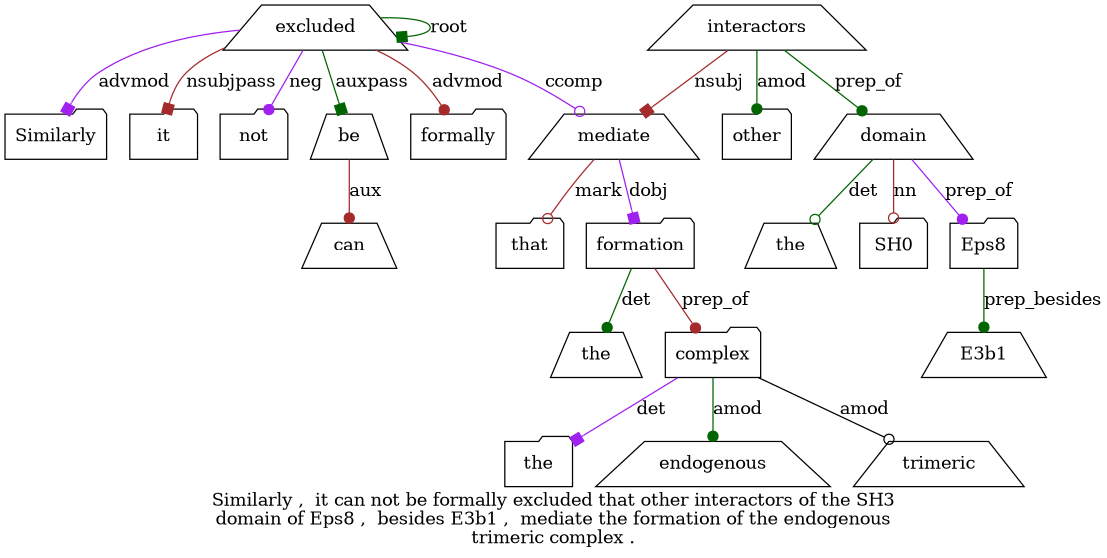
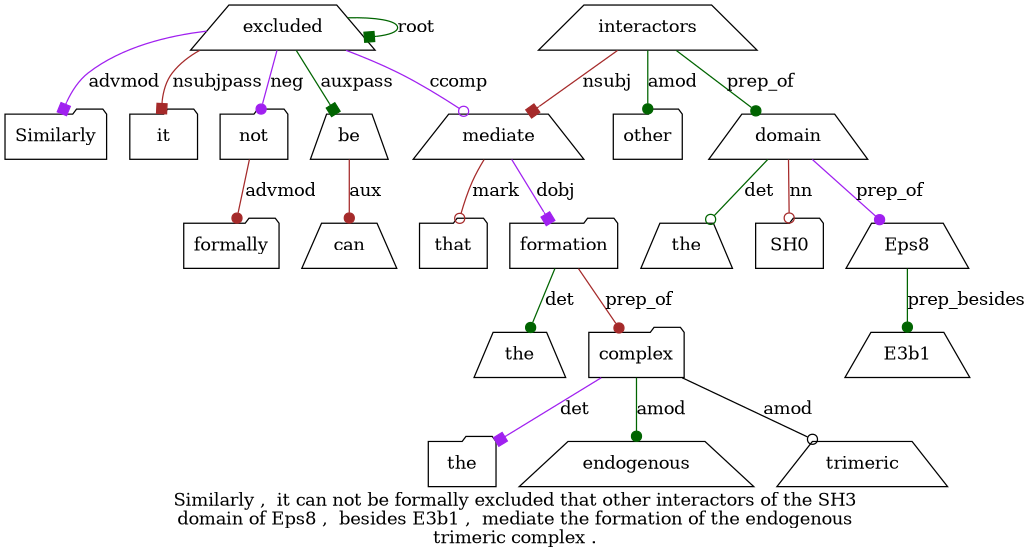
(413, 73) -> (244, 186)
(984, 246) -> (907, 246)
